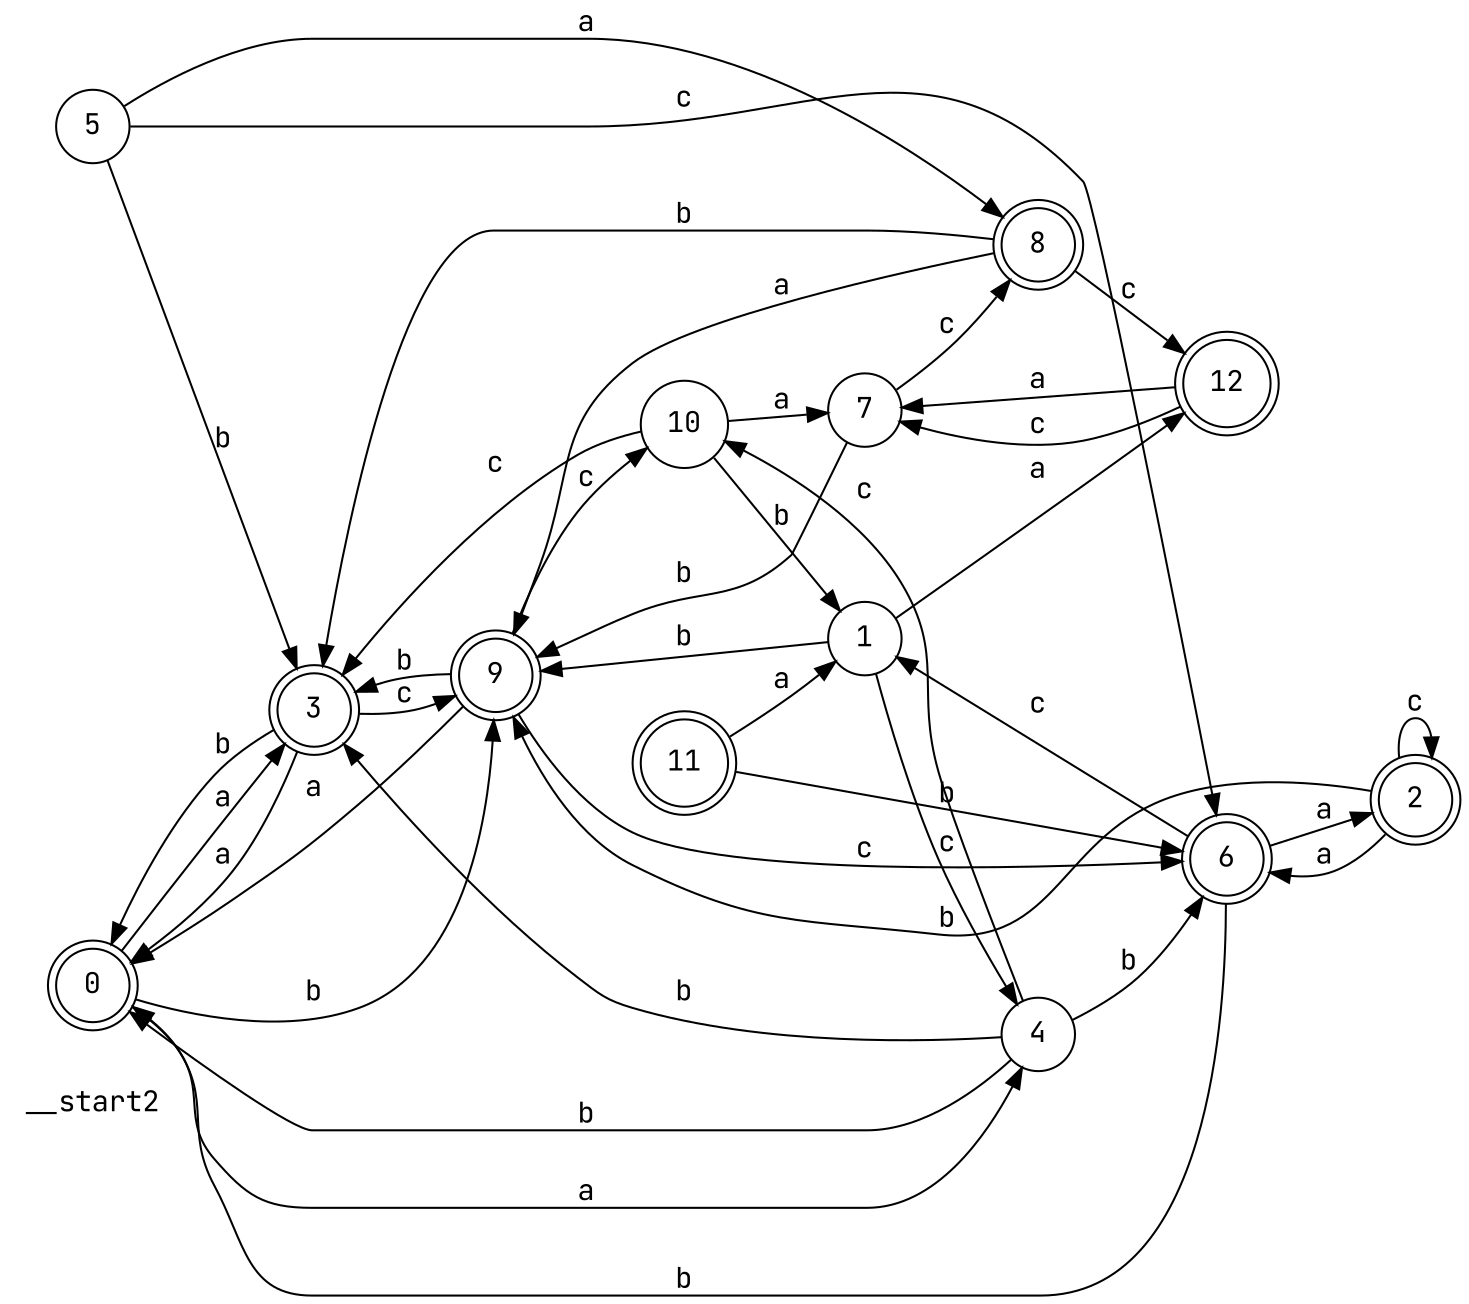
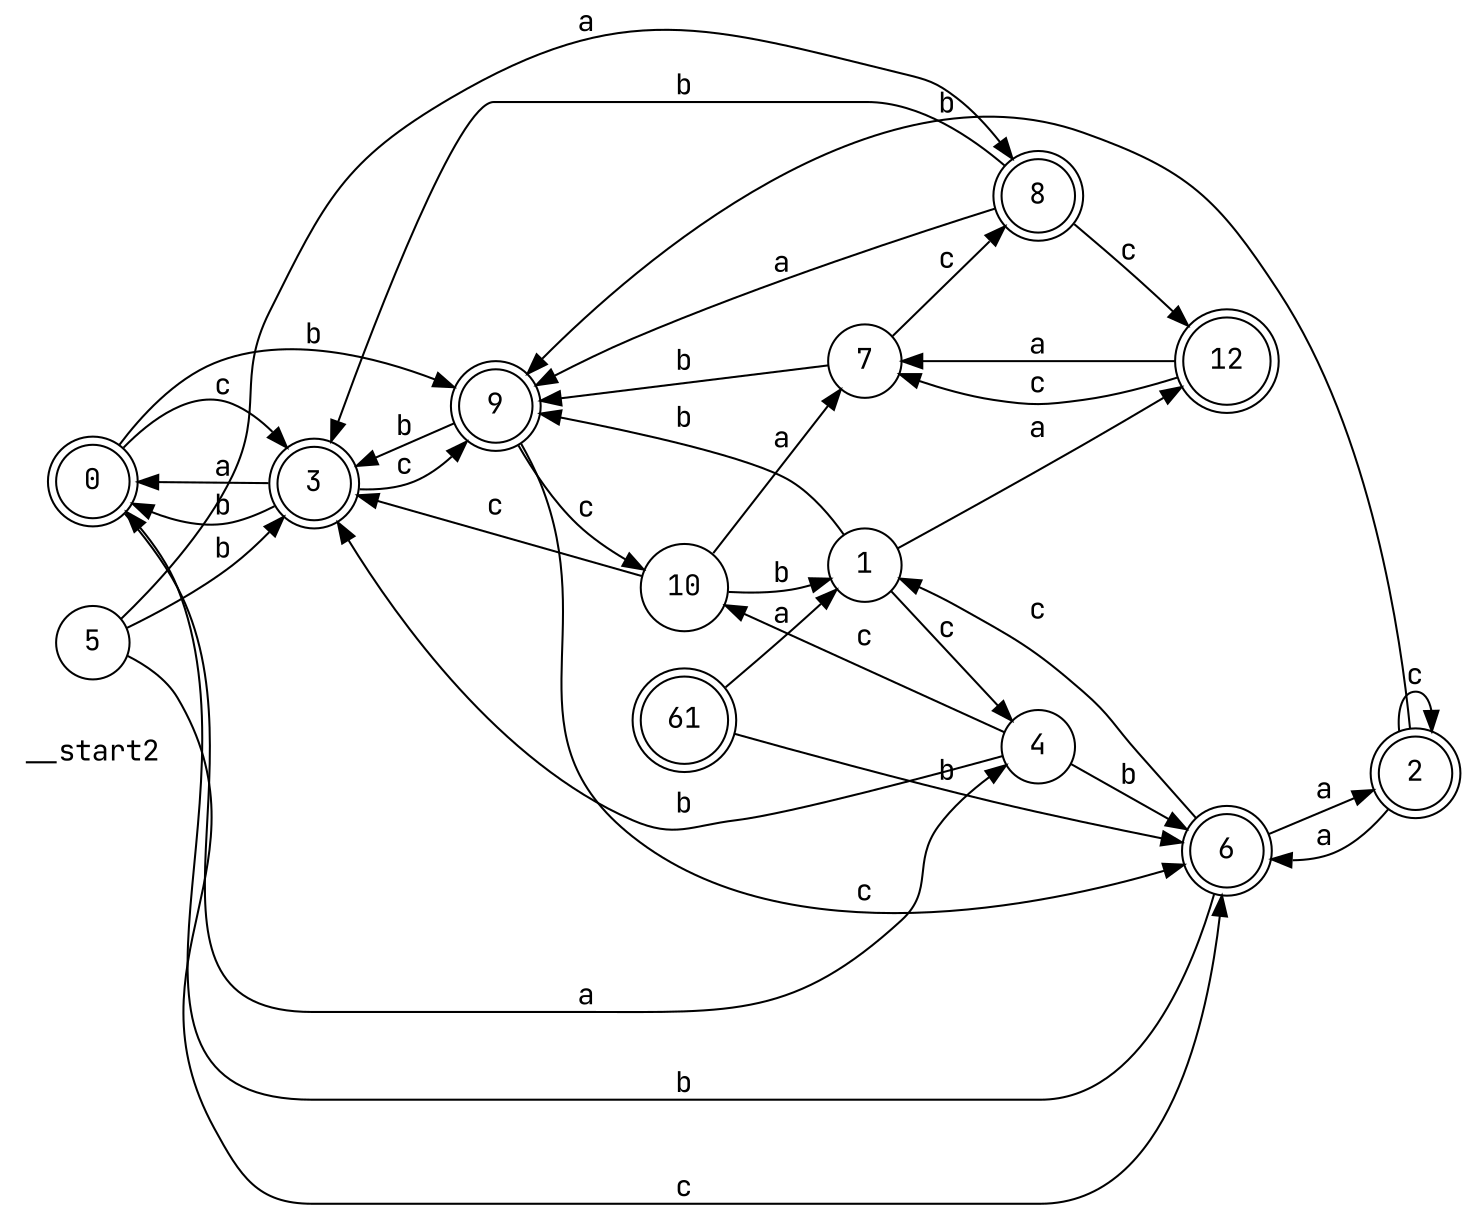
(684, 763) -> (684, 720)
(223, 799) -> (223, 387)
(315, 840) -> none
(573, 1130) -> none
